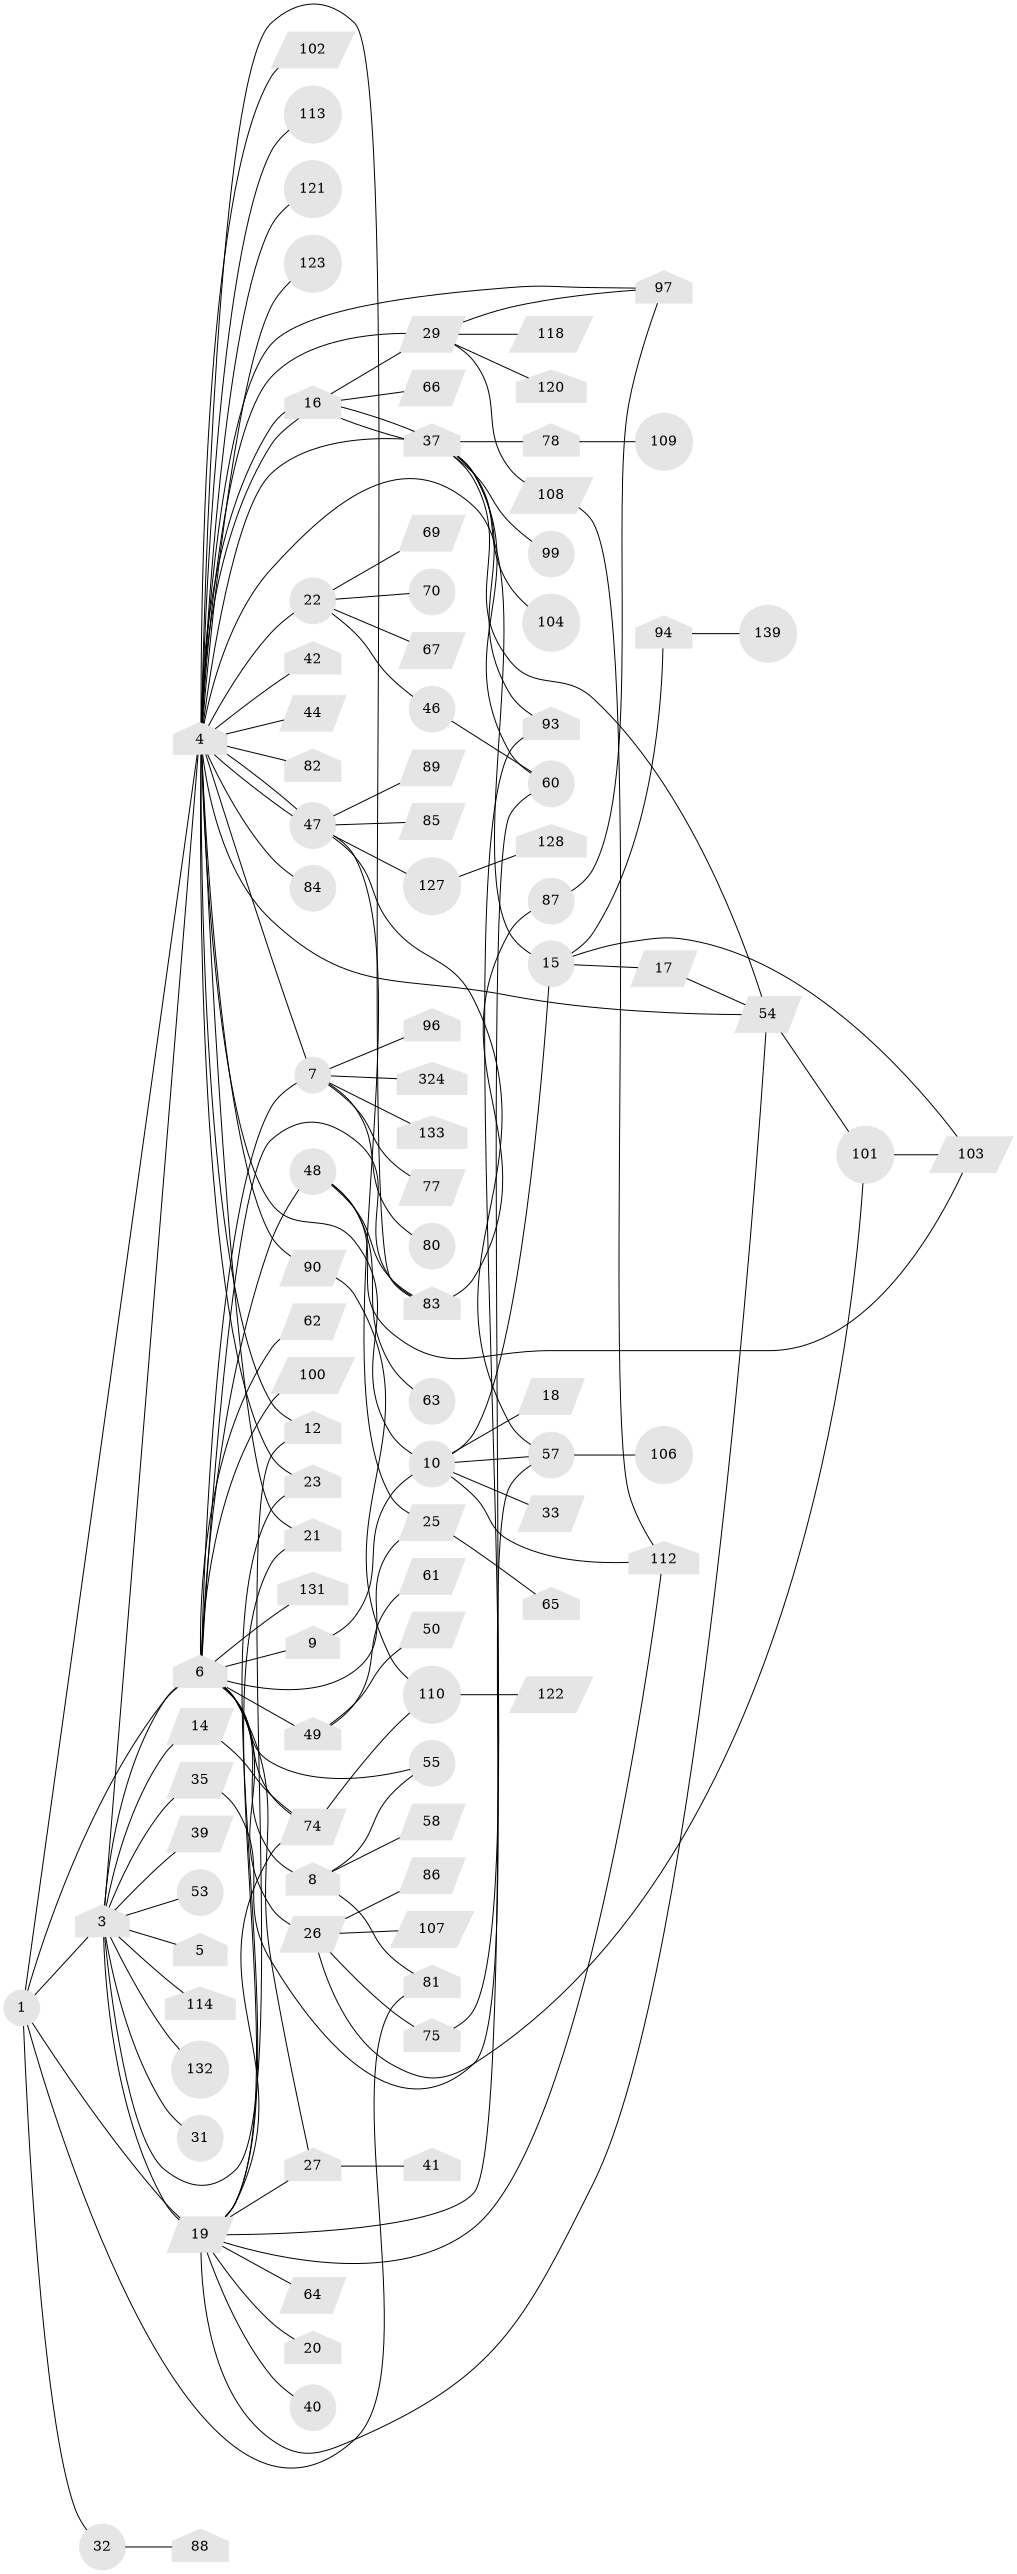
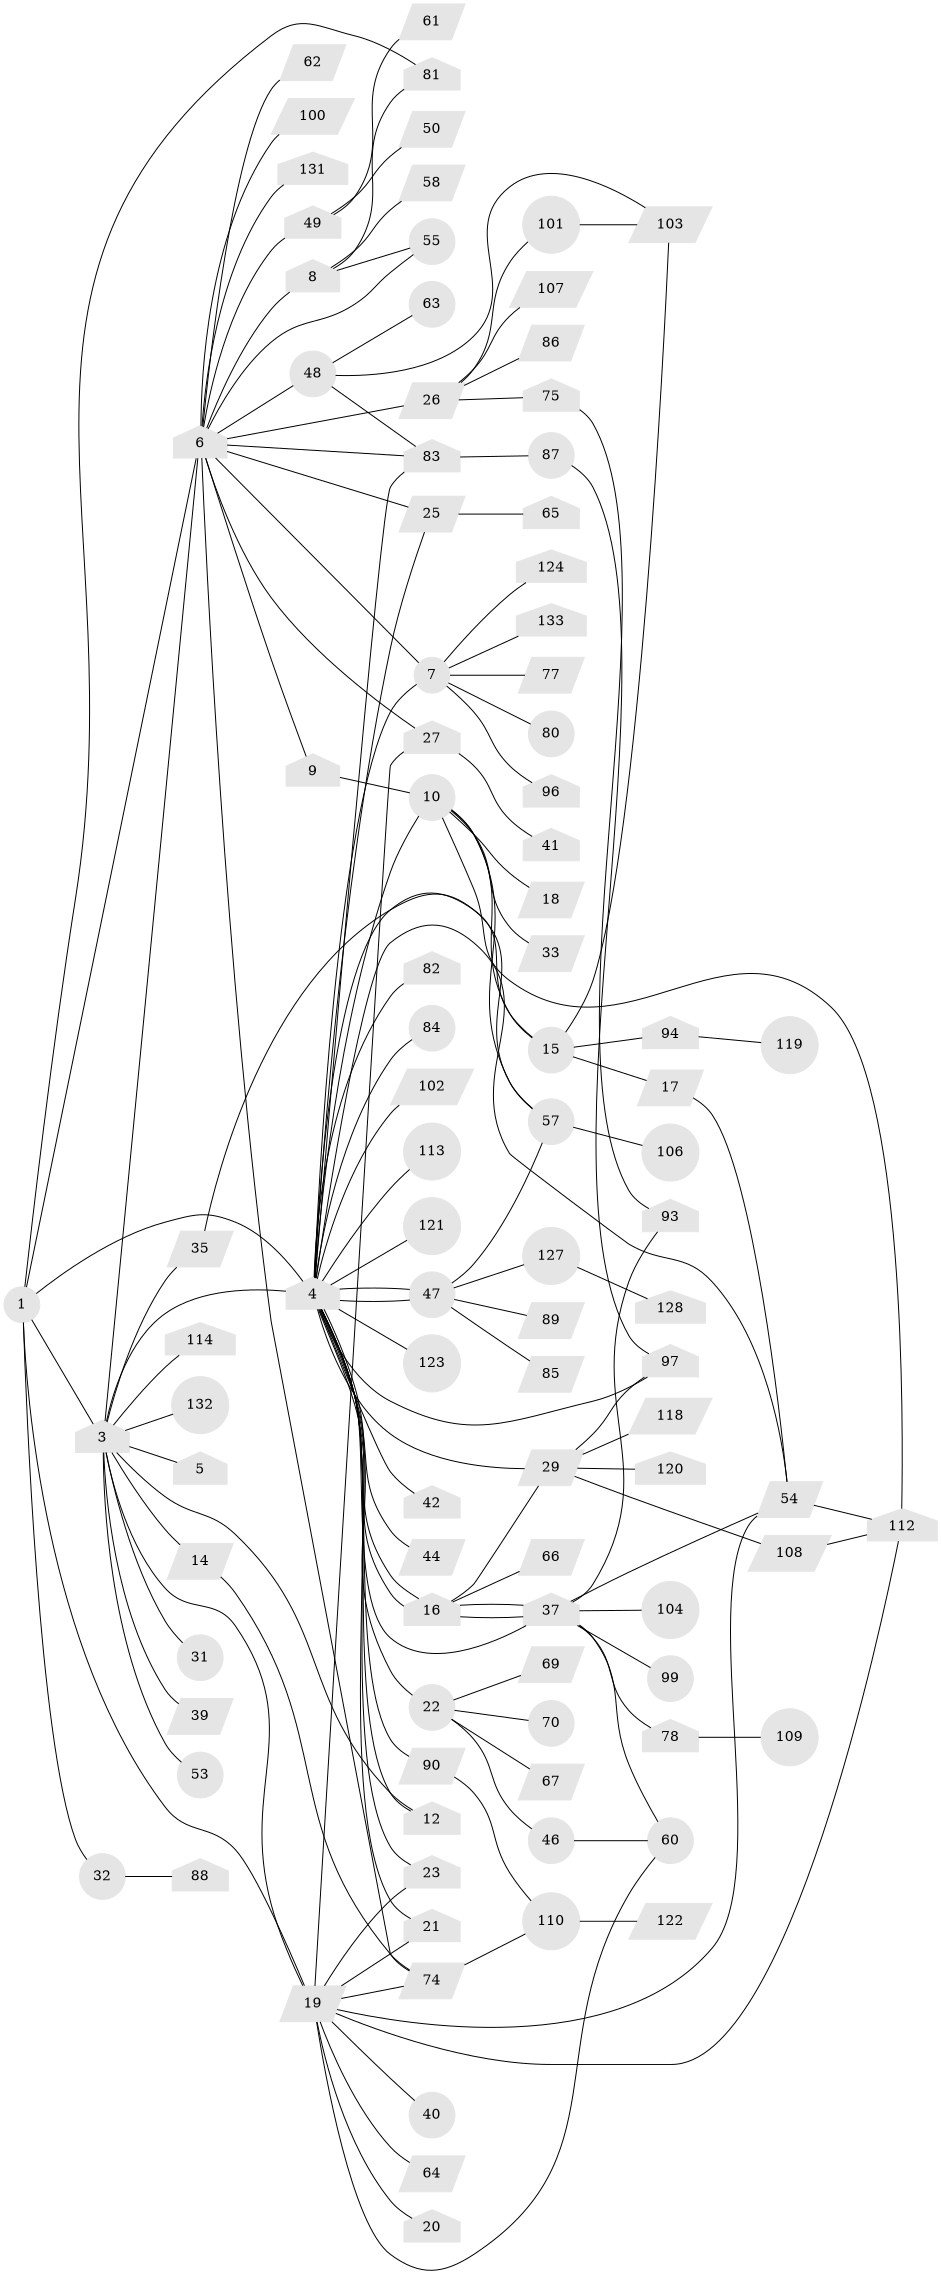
(768, 634) -> (790, 1045)
(432, 1080) -> (551, 568)
(815, 1082) -> (843, 1512)
(370, 1192) -> (374, 733)
